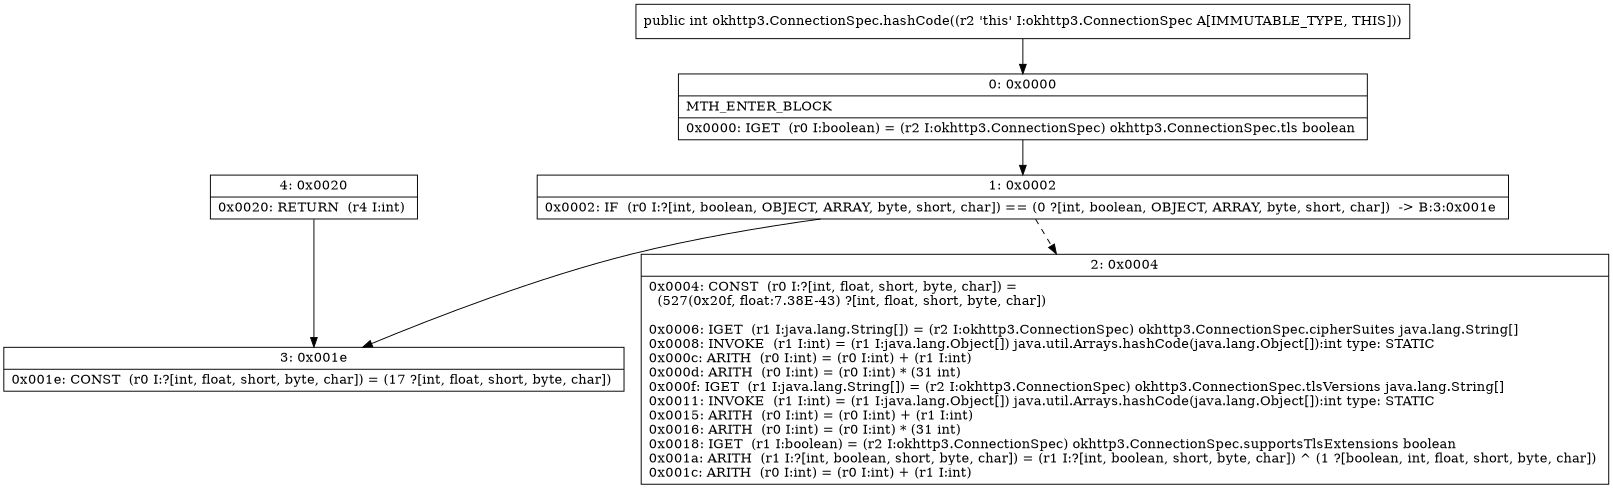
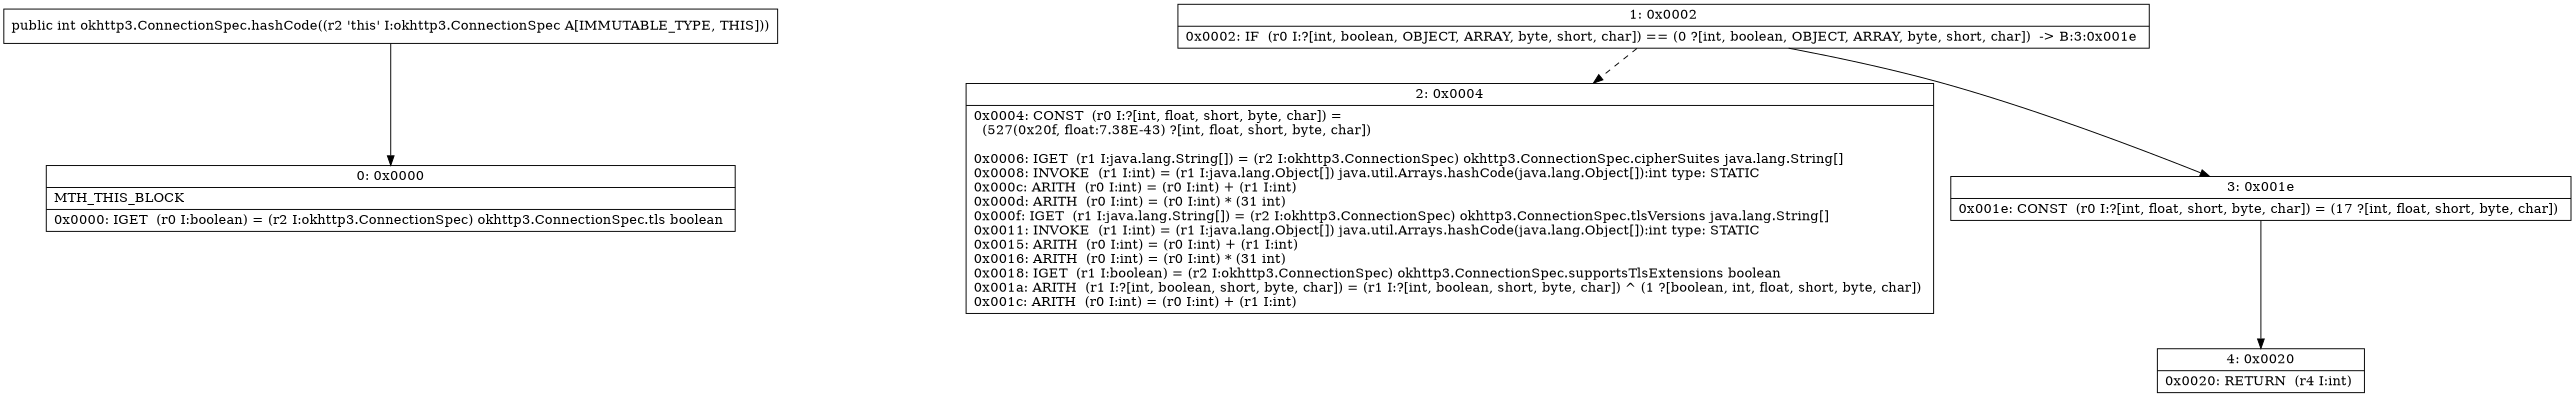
(760, 106) -> (119, 198)
(1023, 153) -> none
(314, 278) -> (2261, 280)
